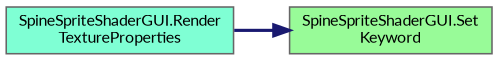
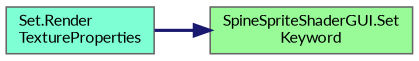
(120, 30) -> (80, 30)
